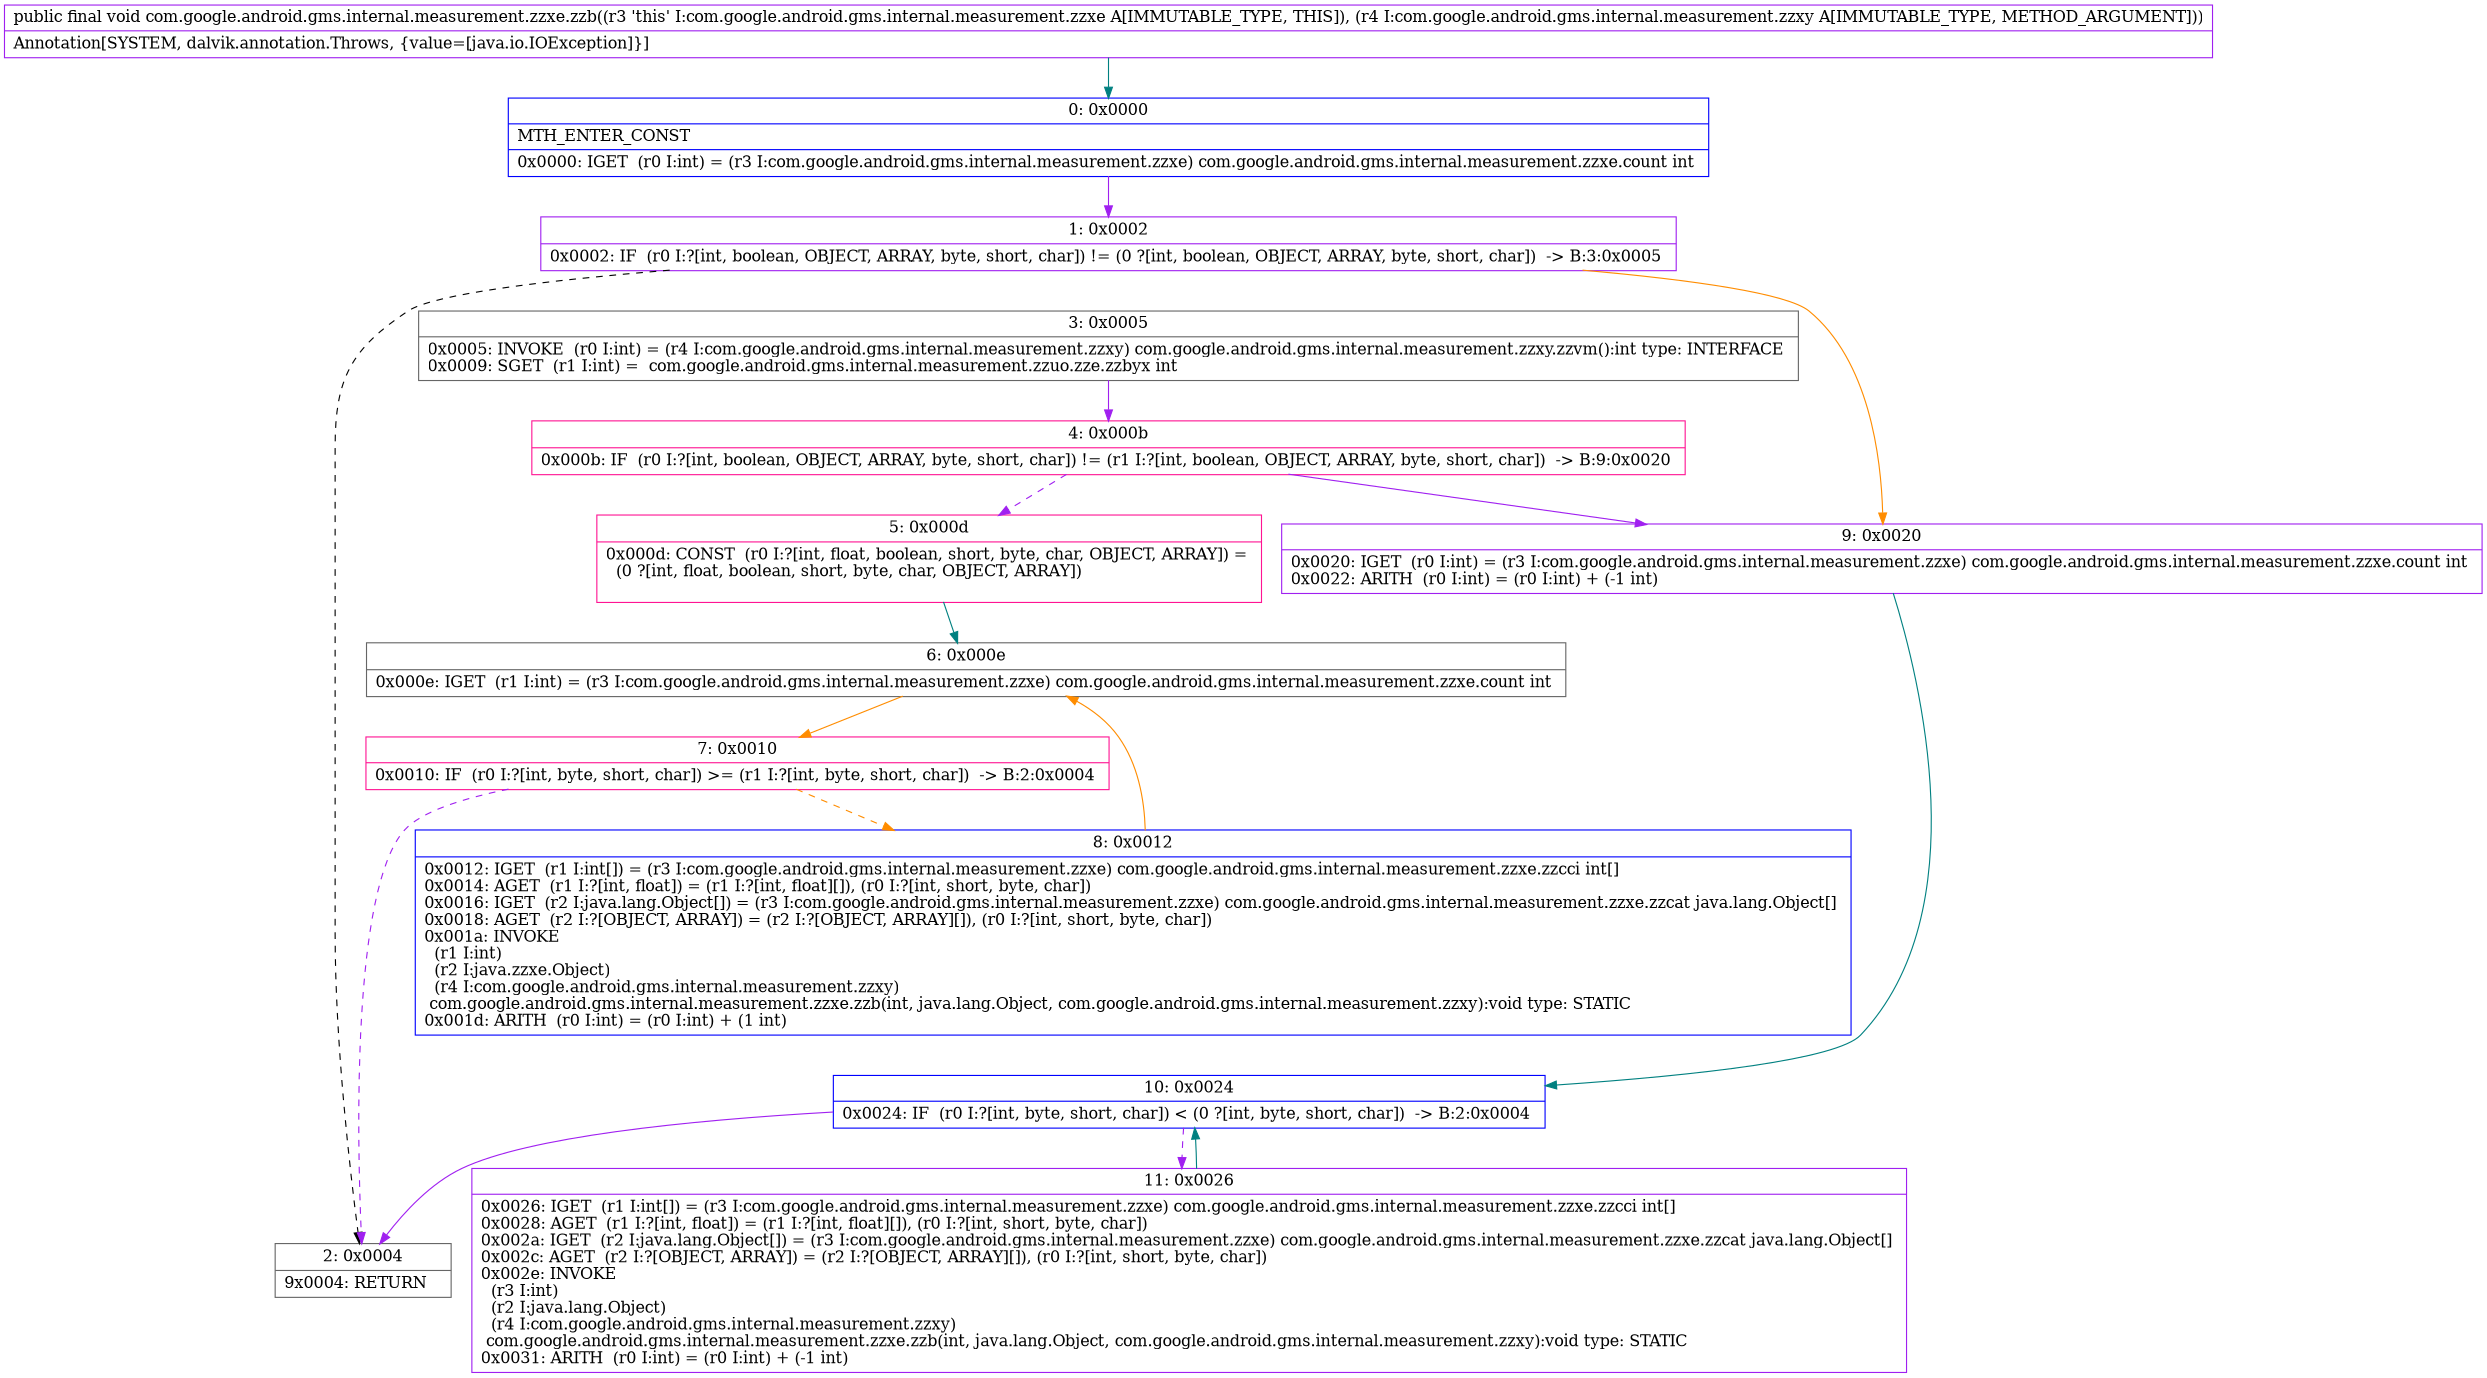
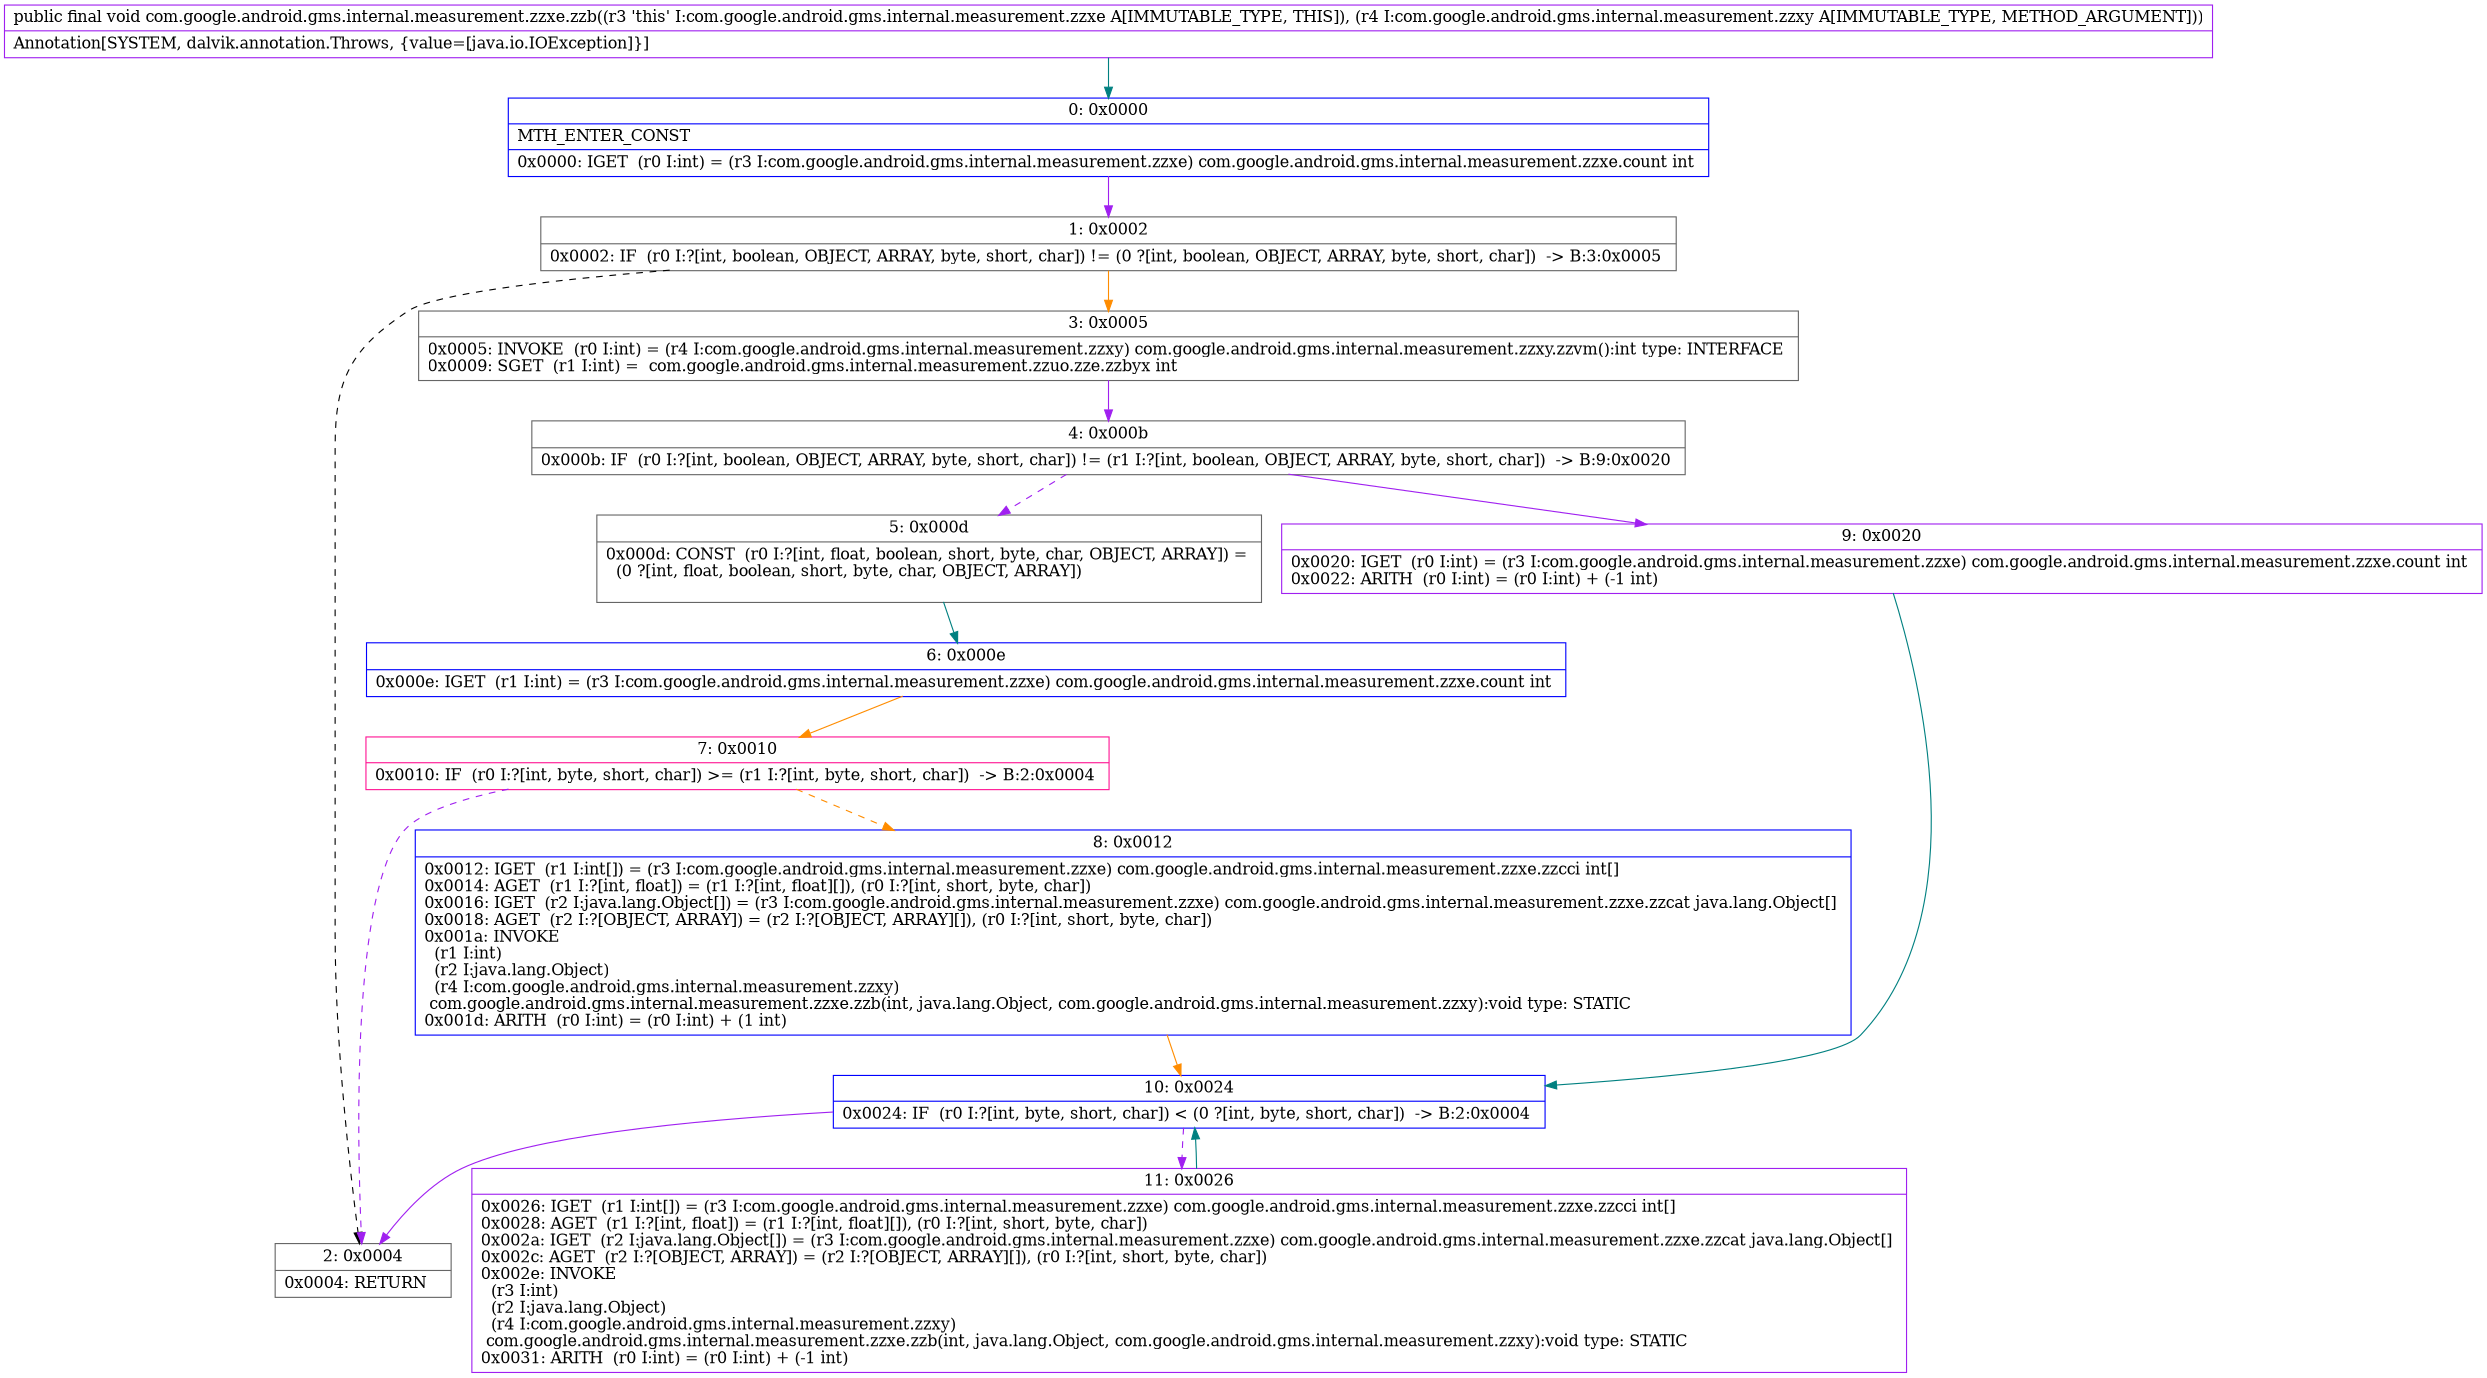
(1109, 244) -> (1109, 244)
(1804, 308) -> (1109, 285)
(1109, 448) -> (1109, 448)
(929, 559) -> (929, 559)
(966, 670) -> (966, 670)
(1129, 756) -> (1172, 1050)
(517, 971) -> (517, 971)
(363, 1283) -> (363, 1283)
